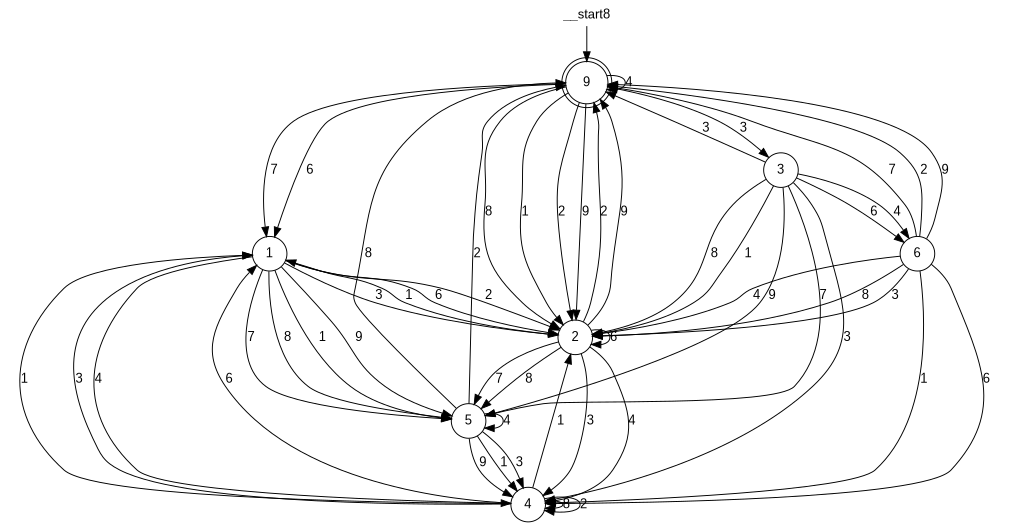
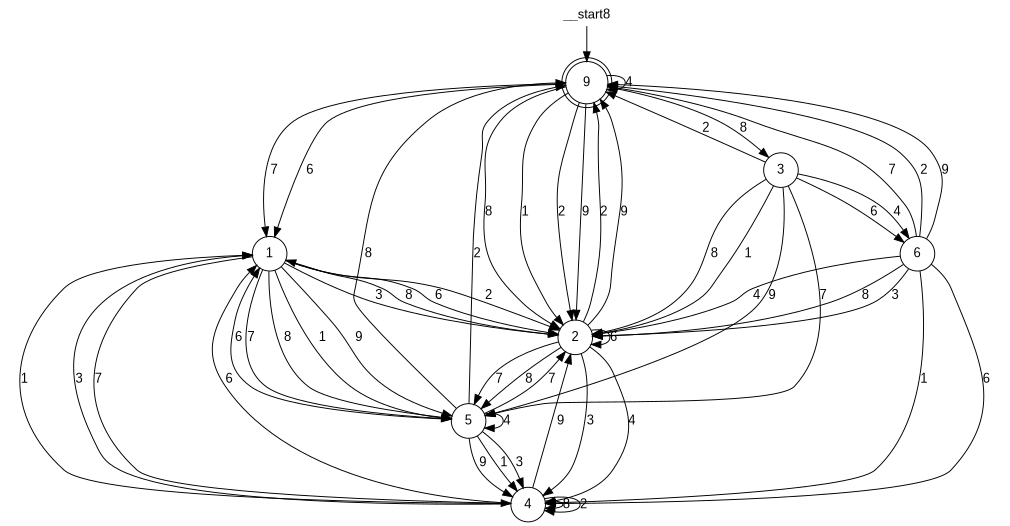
(706, 128) -> (706, 128)
(743, 128) -> (743, 128)
(409, 296) -> (409, 296)
(99, 379) -> (99, 379)
none -> (525, 391)
none -> (266, 394)
(789, 405) -> none
(561, 421) -> (561, 421)
